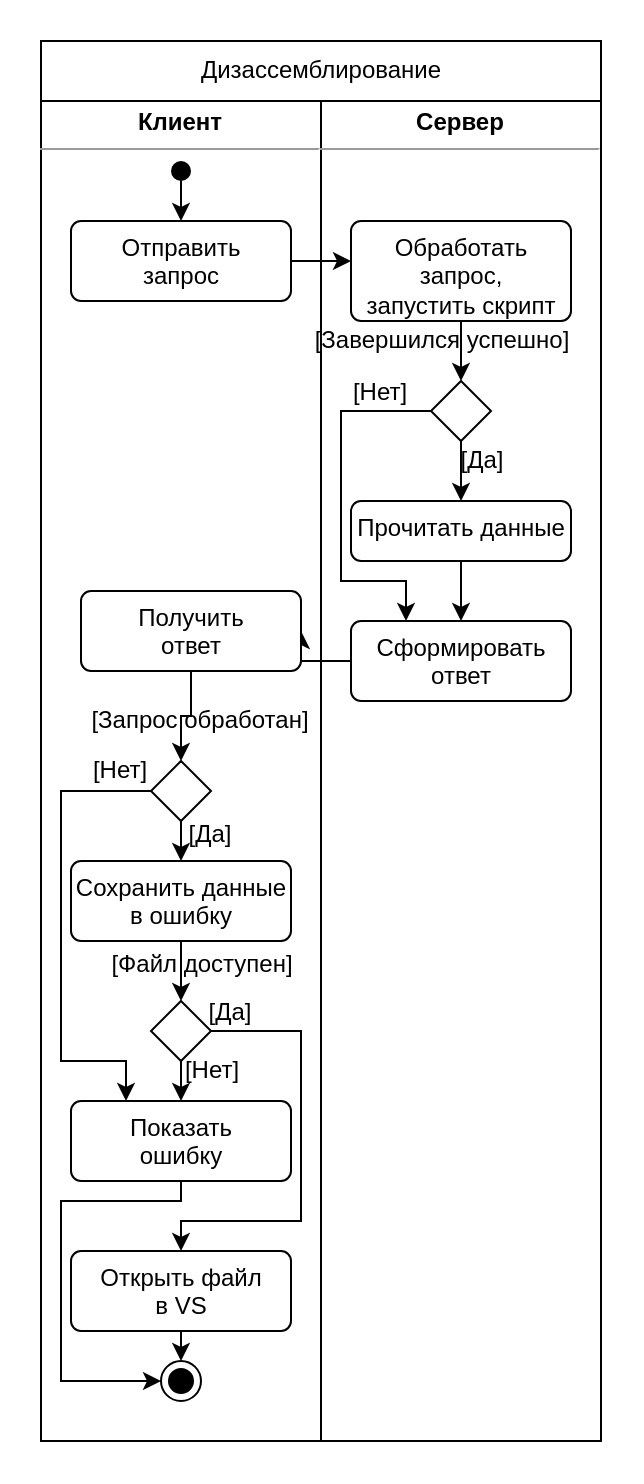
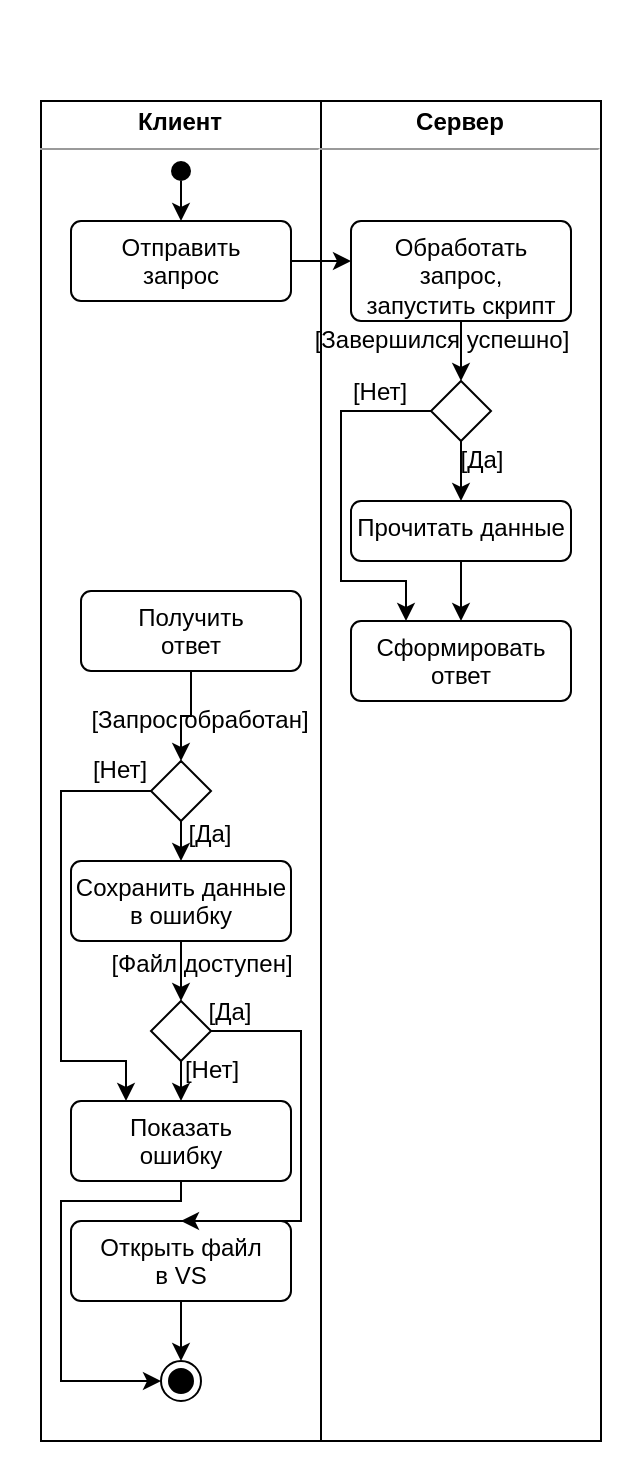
(321, 71) -> none
(325, 661) -> none
(181, 1291) -> (181, 1261)
